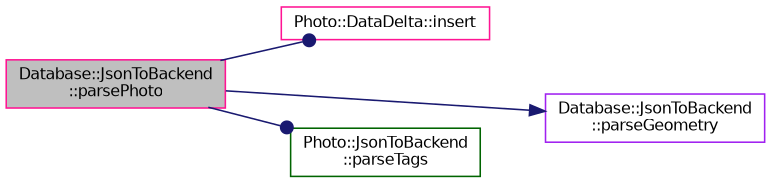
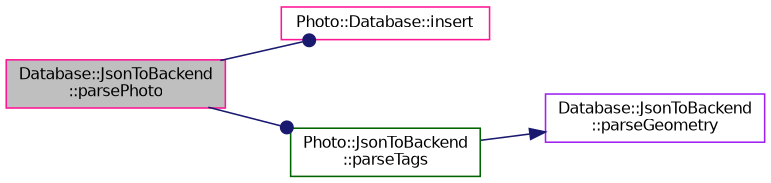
(385, 23) -> (385, 23)
(378, 101) -> (505, 137)
